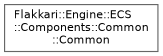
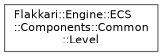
(81, 28) -> (81, 28)
